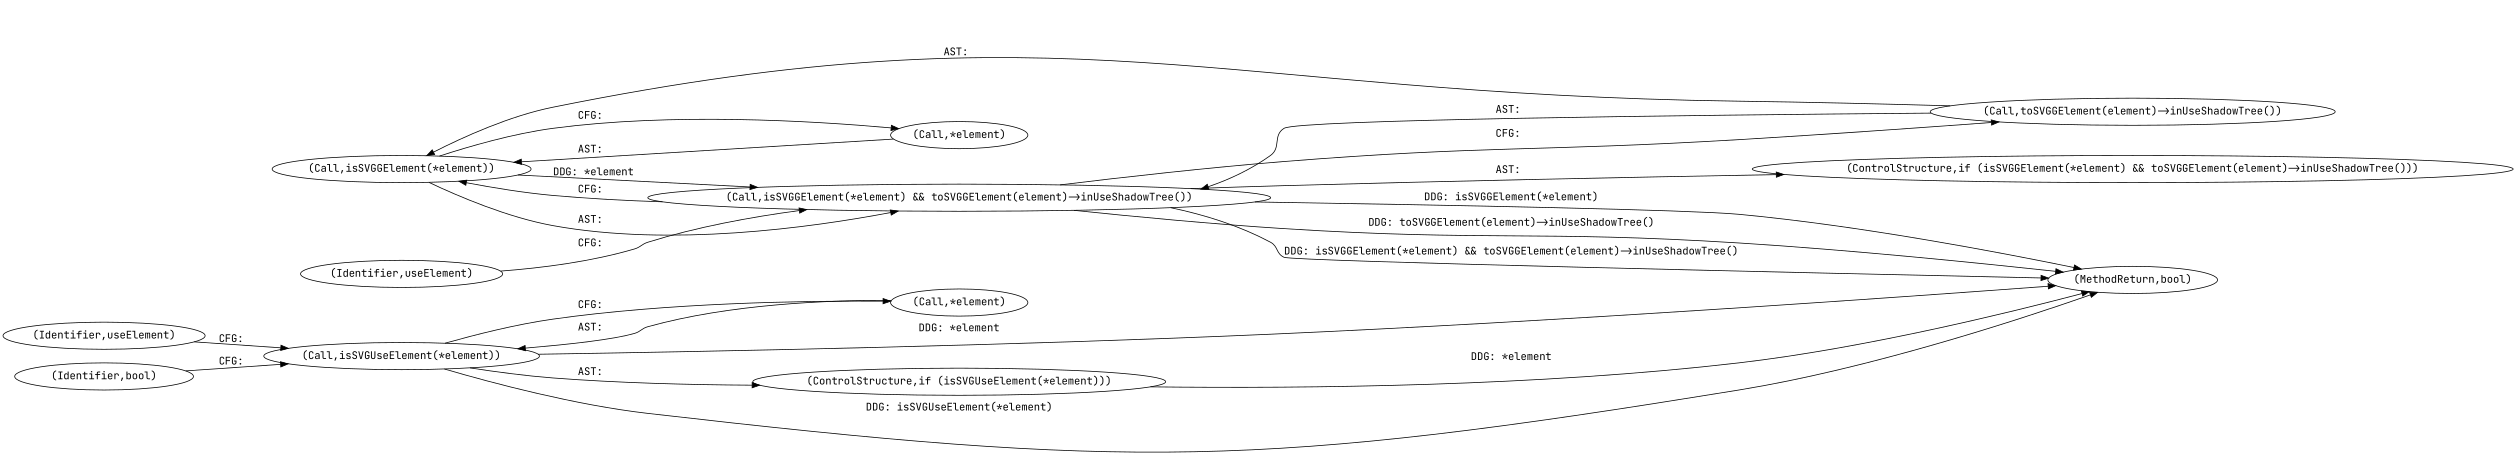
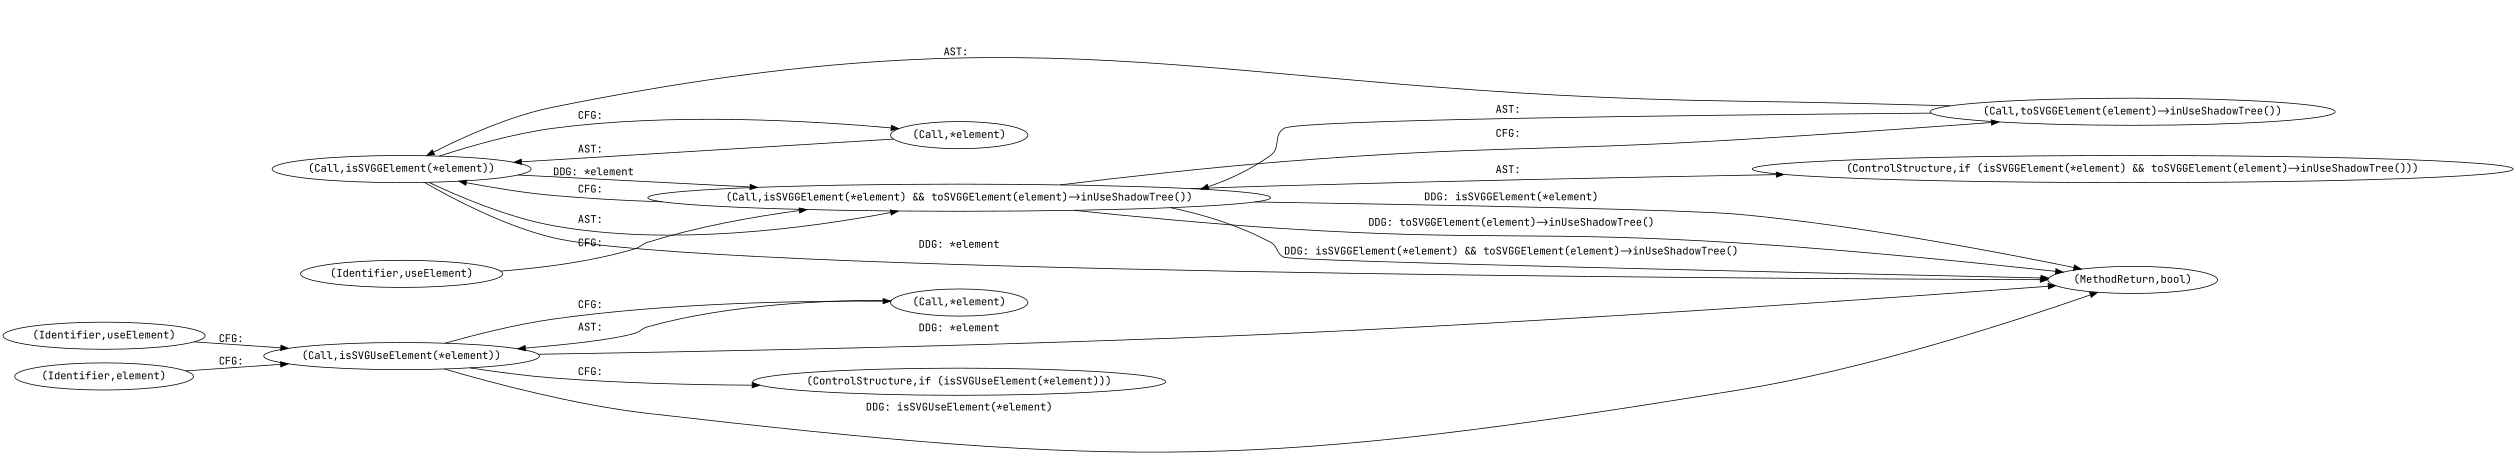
(594, 372) -> (594, 372)
(1620, 374) -> (1226, 271)
(104, 376) -> (104, 376)
